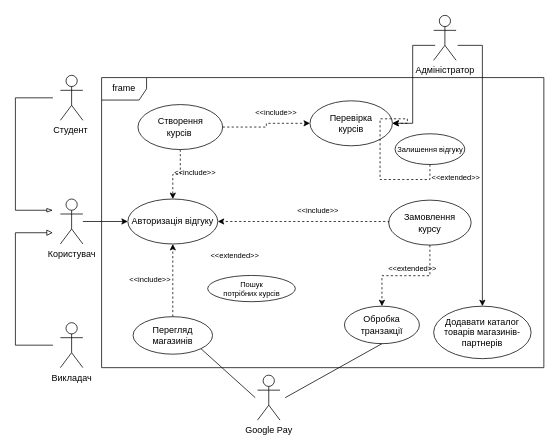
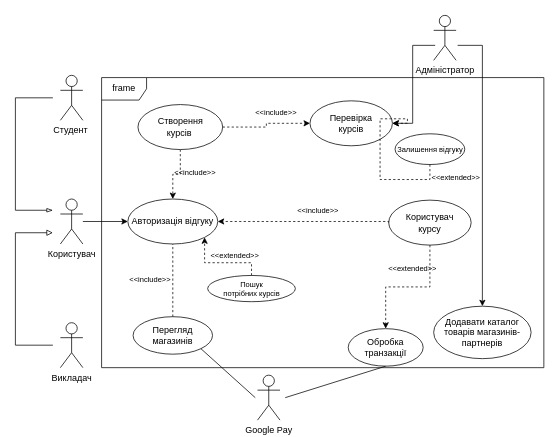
(430, 223) -> (430, 223)
(173, 250) -> (173, 248)
none -> (224, 263)
(382, 325) -> (386, 348)
